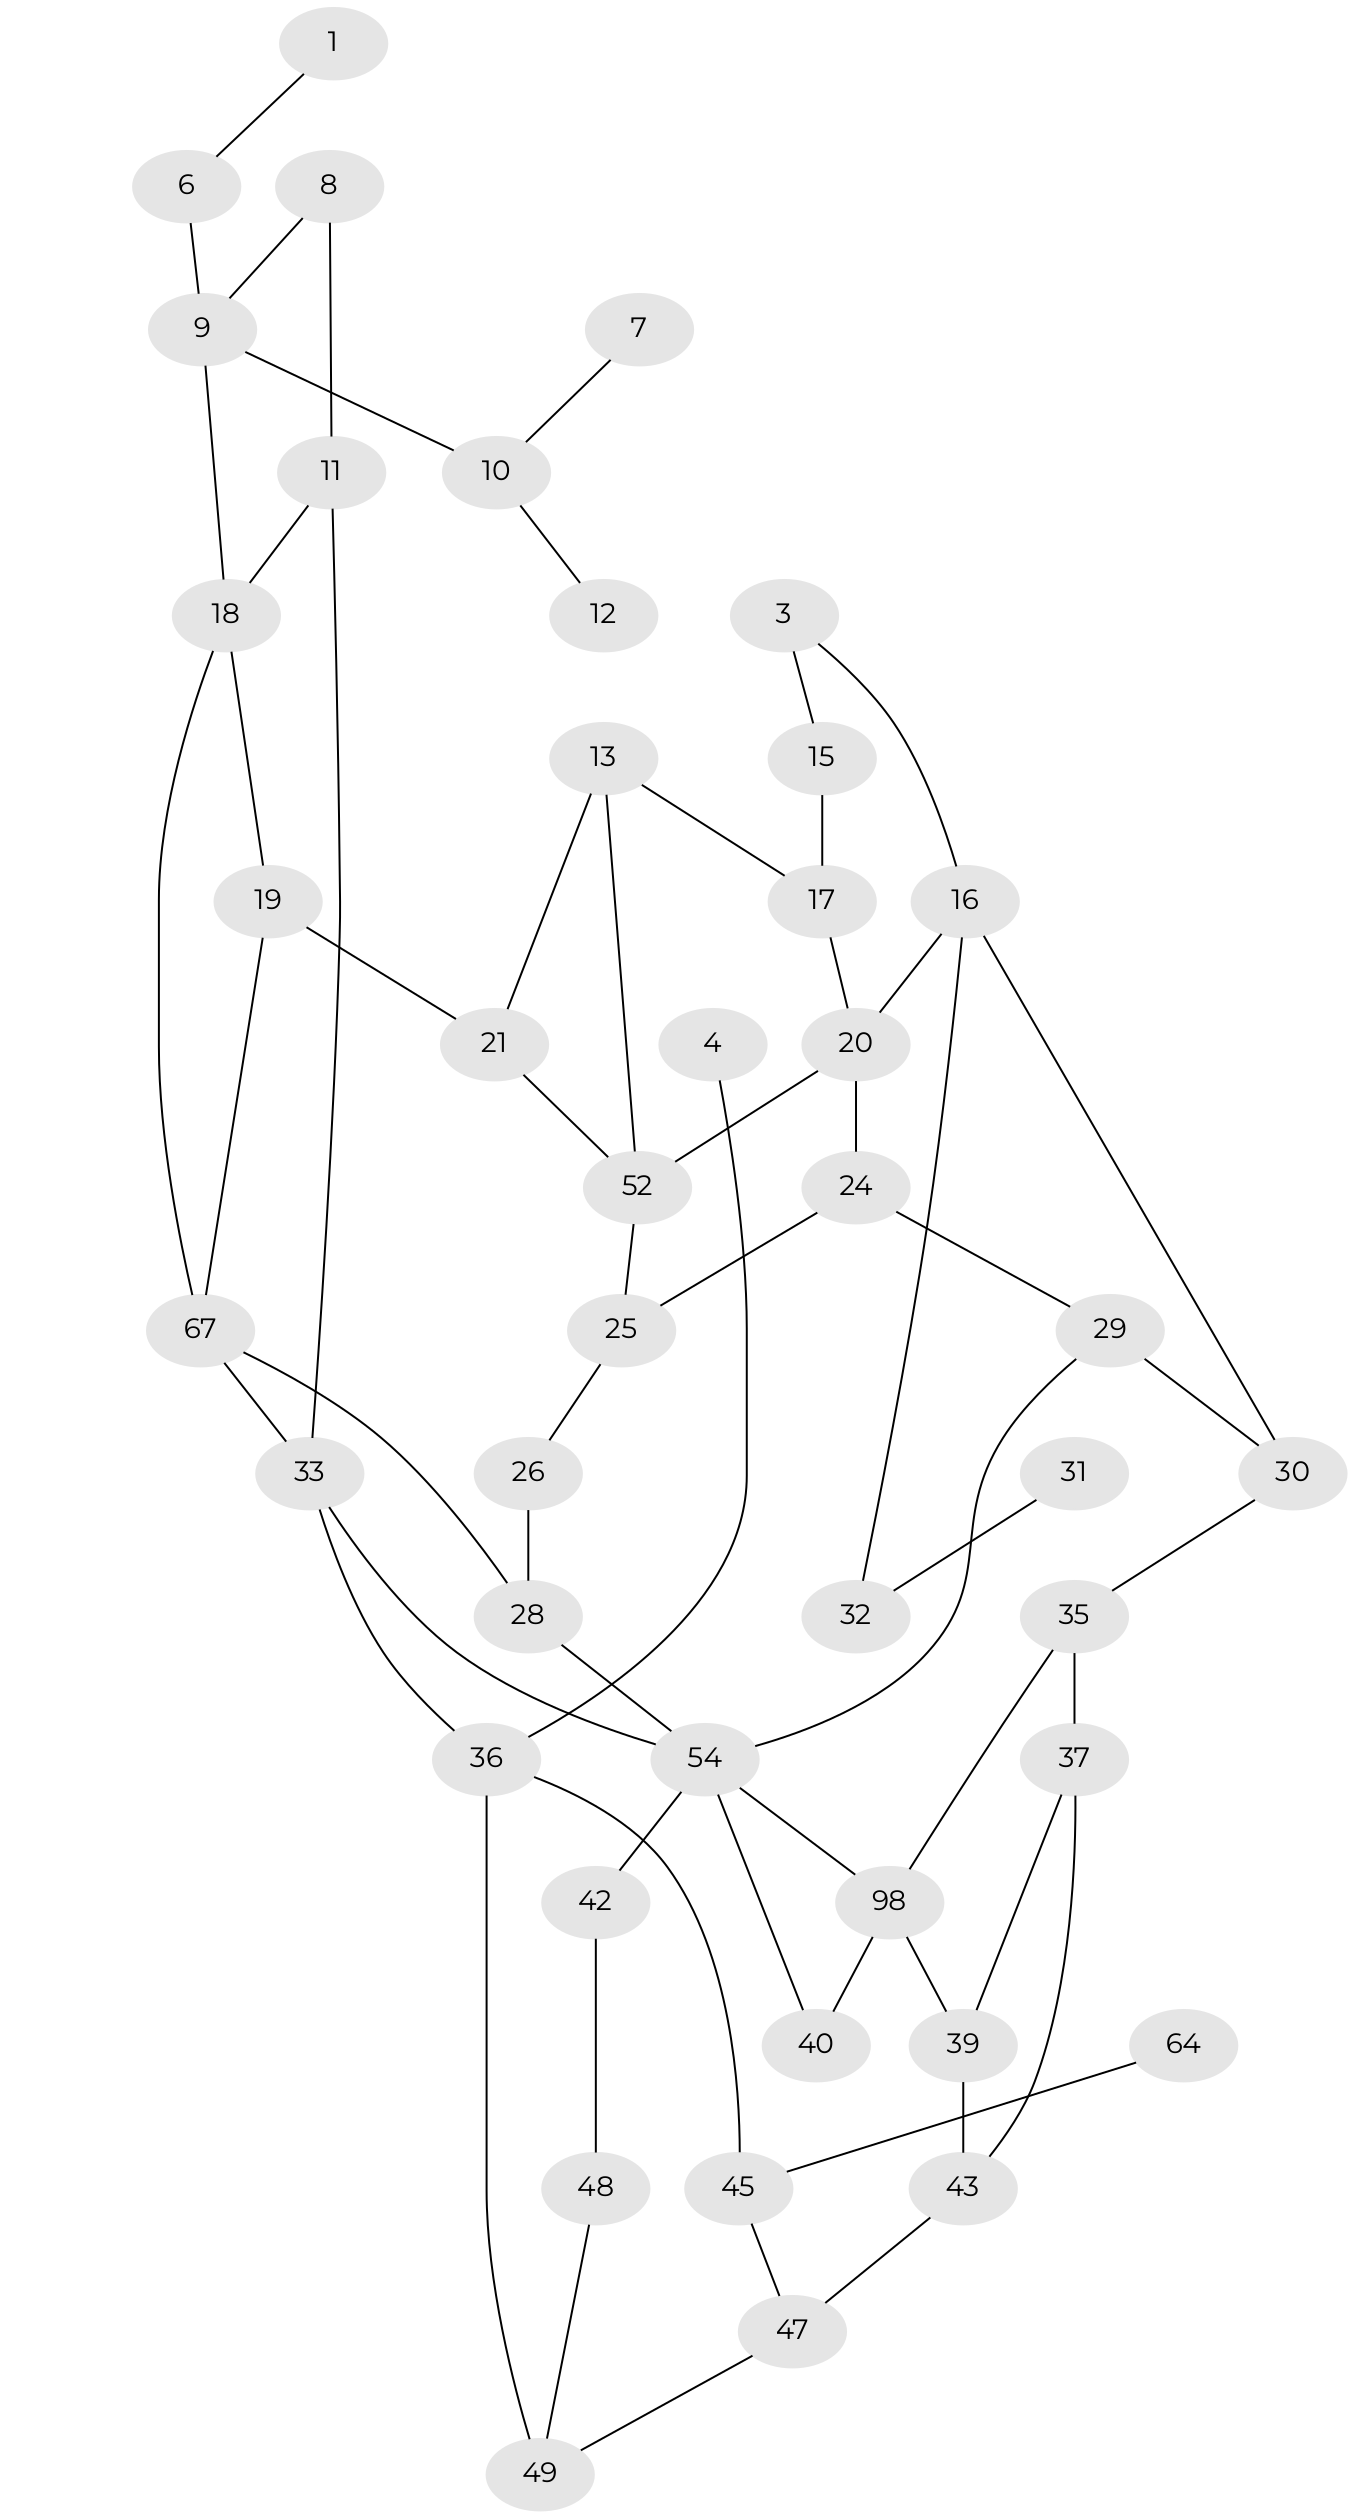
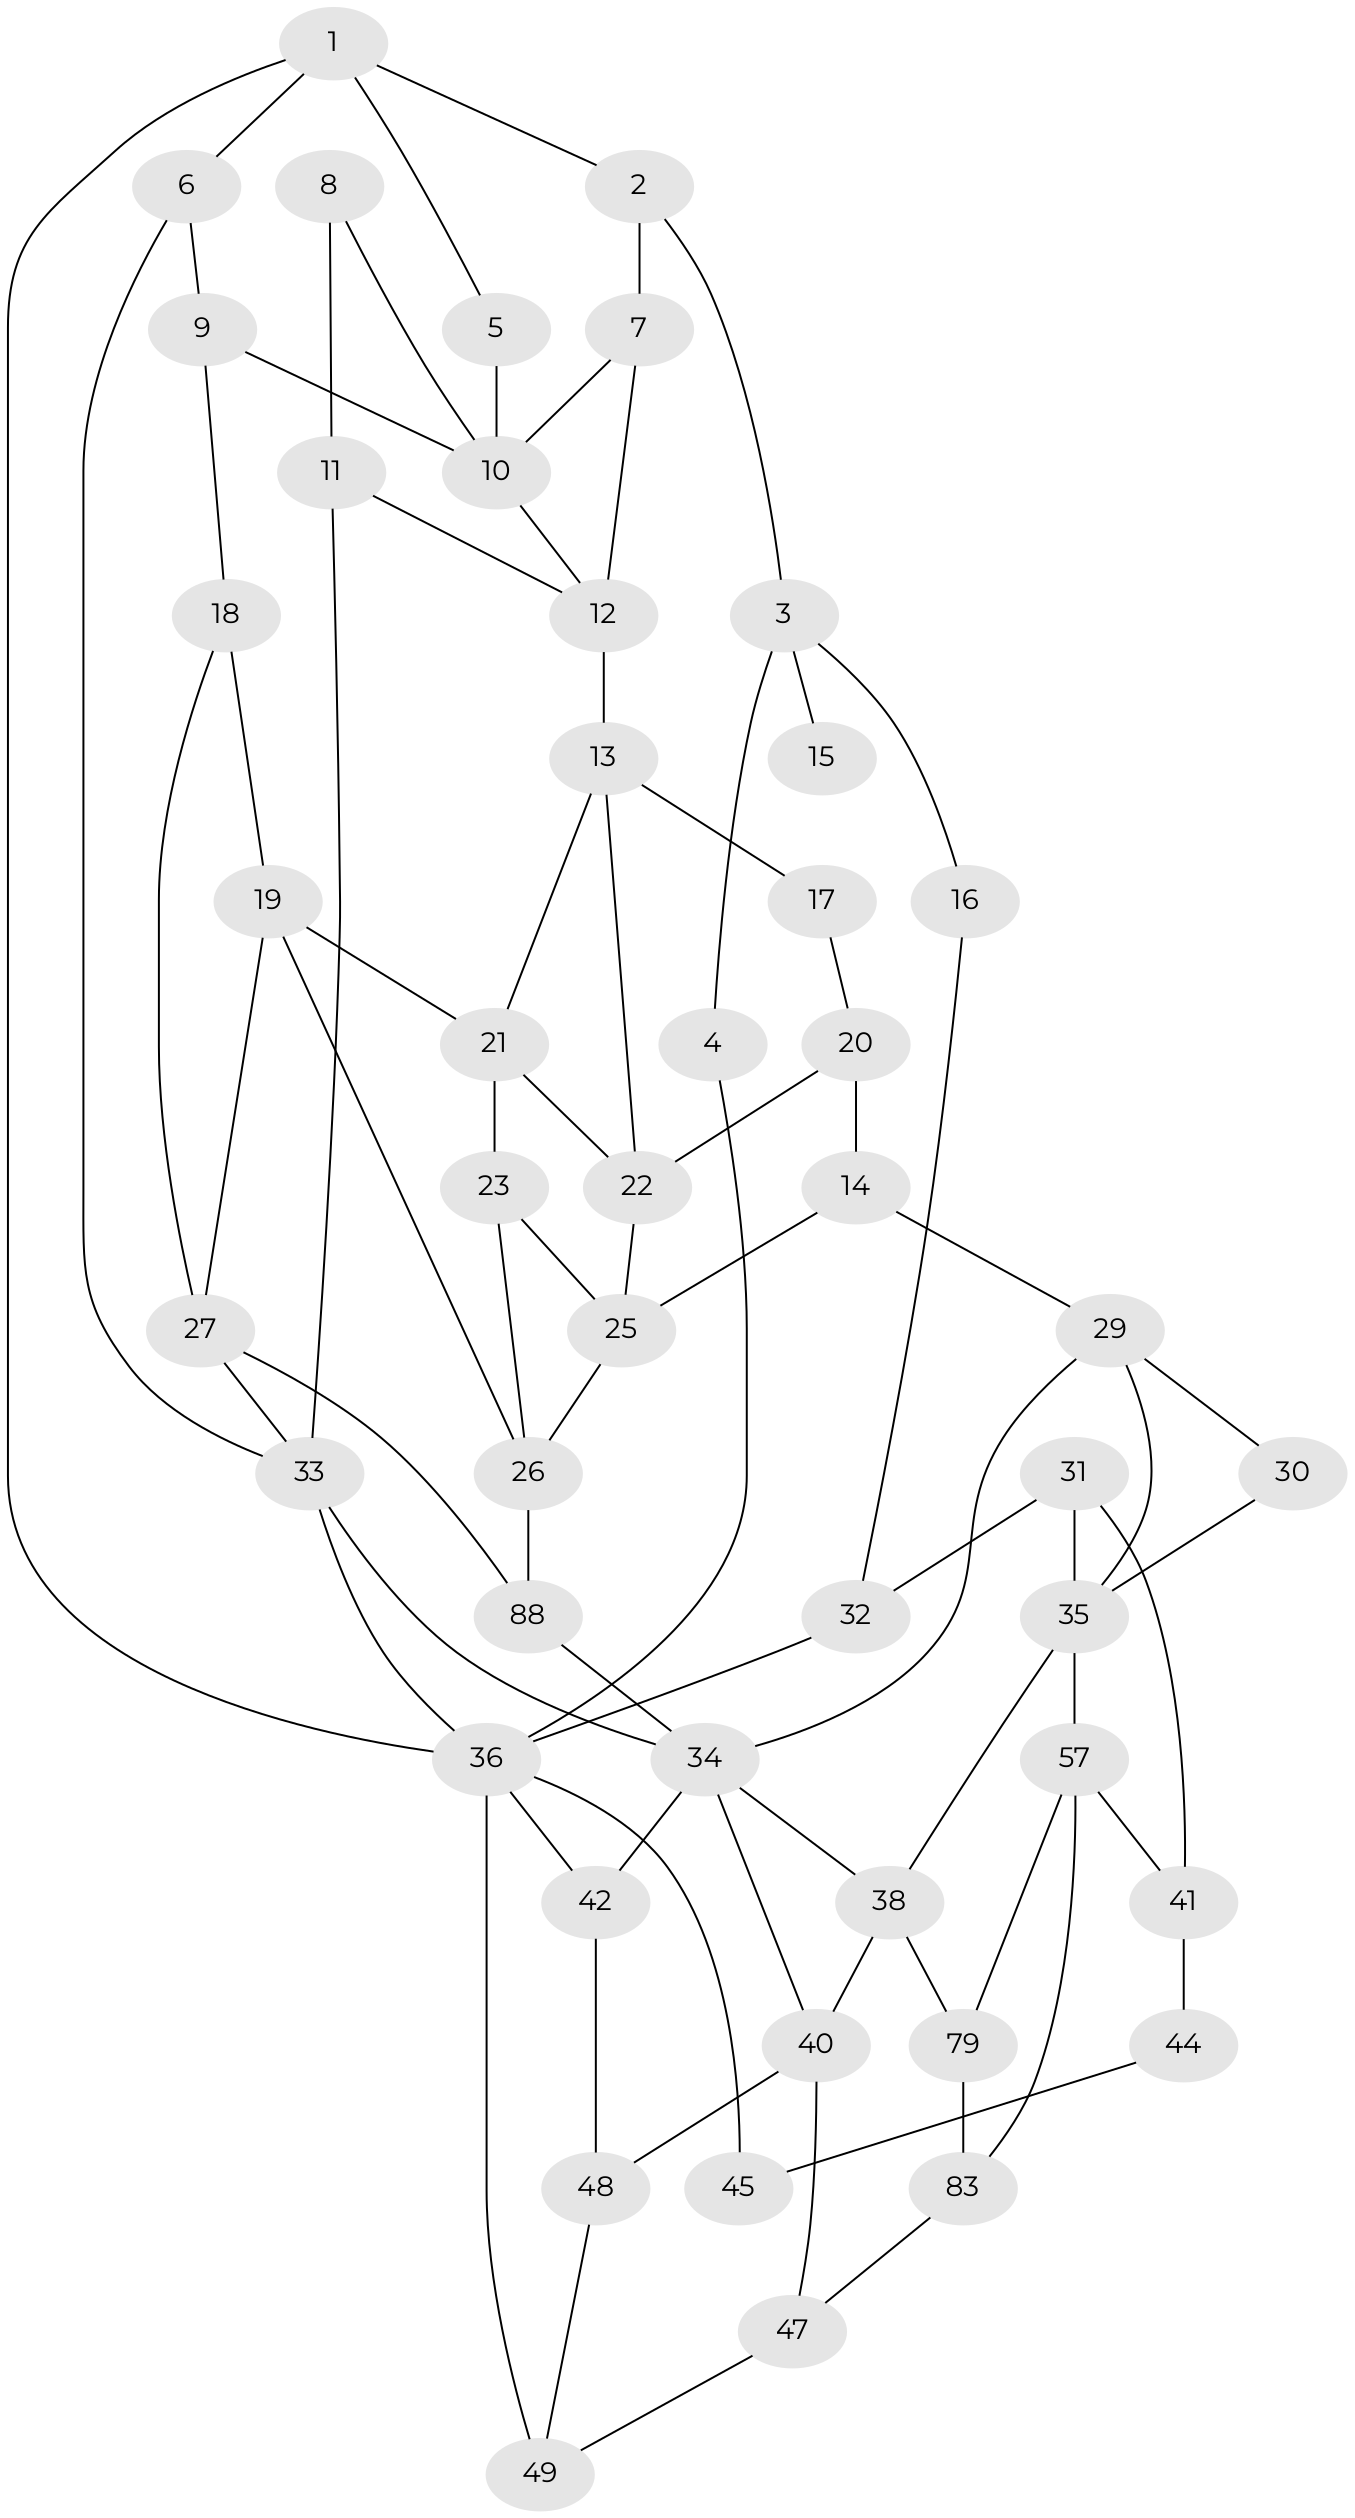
none -> (640, 187)
(266, 258) -> (406, 333)
none -> (497, 330)
none -> (622, 473)
(279, 544) -> (468, 544)
none -> (604, 687)
none -> (733, 828)
(822, 830) -> none
none -> (83, 872)
none -> (8, 971)
(911, 973) -> none
none -> (398, 1188)
none -> (495, 1188)
(638, 1188) -> (638, 1188)
(856, 1188) -> (856, 1188)
(1129, 1188) -> none
(201, 1331) -> (201, 1331)
none -> (1151, 1480)
none -> (1074, 1545)
(528, 1617) -> (528, 1617)
none -> (673, 1691)
(705, 1760) -> (705, 1760)
(1074, 1760) -> (1074, 1760)
none -> (541, 1831)
(890, 1903) -> (890, 1903)
none -> (1184, 1903)
(963, 2046) -> (963, 2046)
(1184, 2046) -> (1184, 2046)
none -> (706, 2117)
(963, 2189) -> (963, 2189)
(766, 2260) -> (813, 2189)
